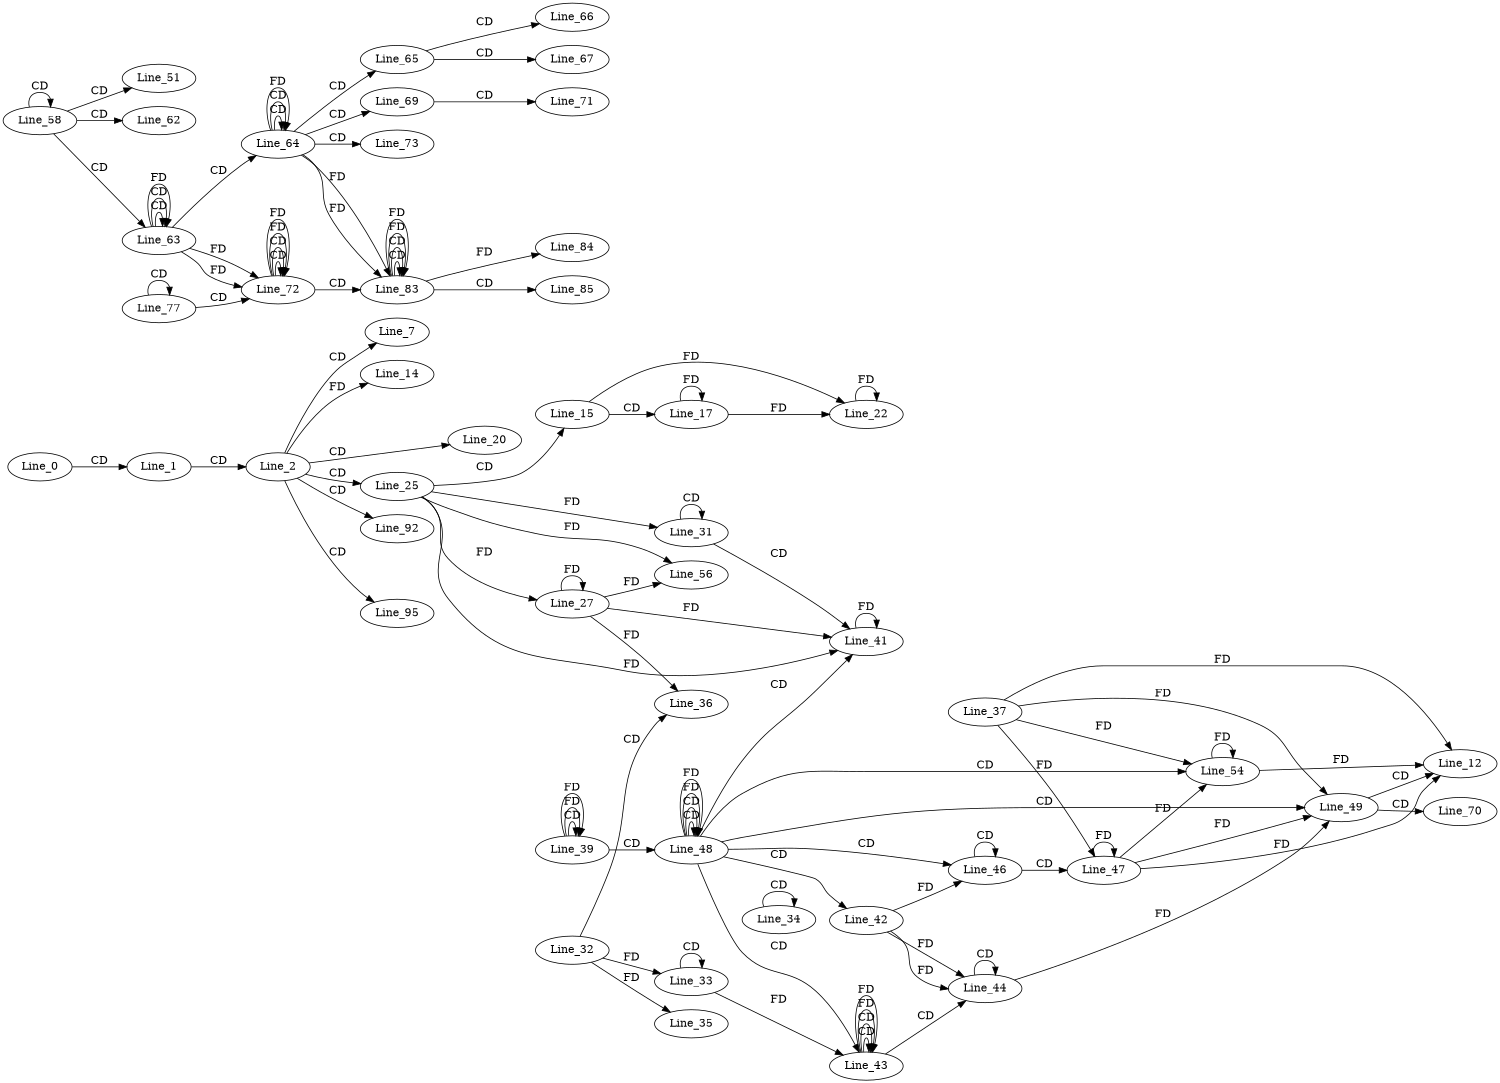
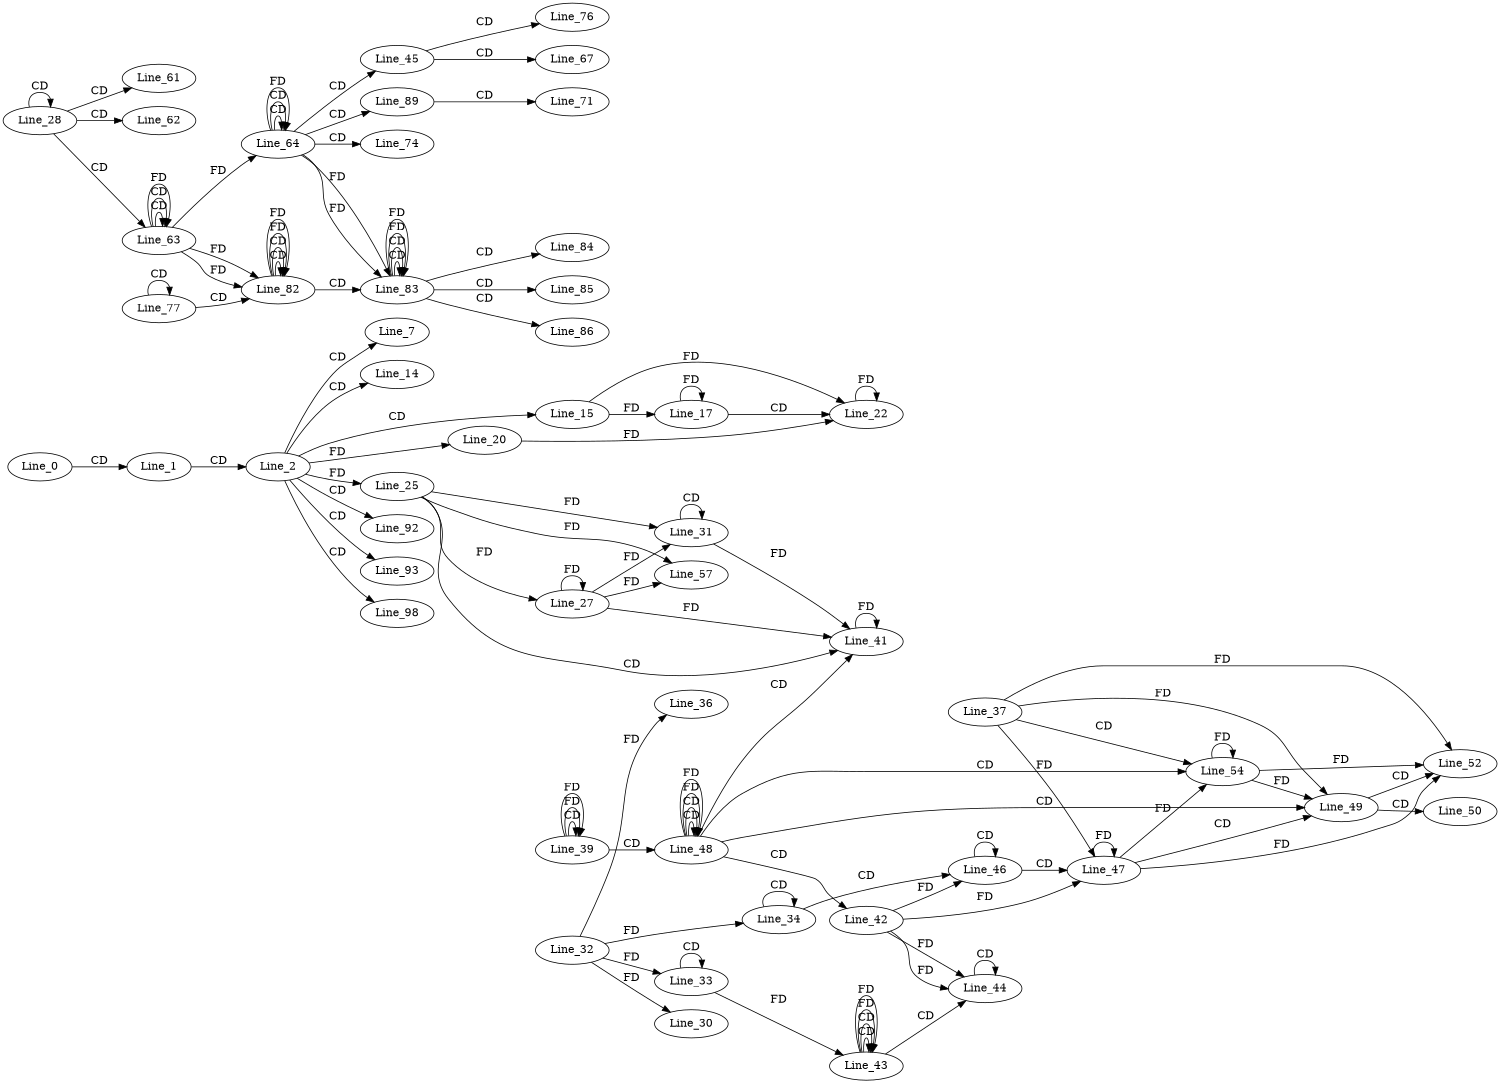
(572, 17) -> (572, 17)
(397, 60) -> (397, 60)
(159, 78) -> (159, 78)
(397, 102) -> (397, 102)
(40, 121) -> (40, 121)
(397, 144) -> (397, 144)
(219, 171) -> (219, 171)
(485, 253) -> (485, 253)
(278, 290) -> (278, 290)
none -> (572, 332)
(338, 387) -> (338, 387)
(632, 409) -> (632, 409)
(779, 409) -> (779, 409)
none -> (674, 439)
(338, 452) -> (338, 452)
(338, 474) -> (338, 474)
(505, 478) -> (411, 426)
(779, 554) -> (779, 554)
none -> (397, 571)
(691, 575) -> (691, 575)
(397, 613) -> (397, 613)
(633, 649) -> (628, 570)
(632, 665) -> (632, 665)
(1104, 727) -> (1104, 727)
(632, 740) -> (632, 740)
(1460, 764) -> (1460, 764)
(1460, 812) -> (1460, 812)
(1223, 824) -> (1223, 824)
(836, 851) -> (872, 889)
none -> (990, 910)
(1177, 918) -> (1278, 788)
none -> (670, 932)
(763, 967) -> none
(691, 1024) -> (691, 1024)
